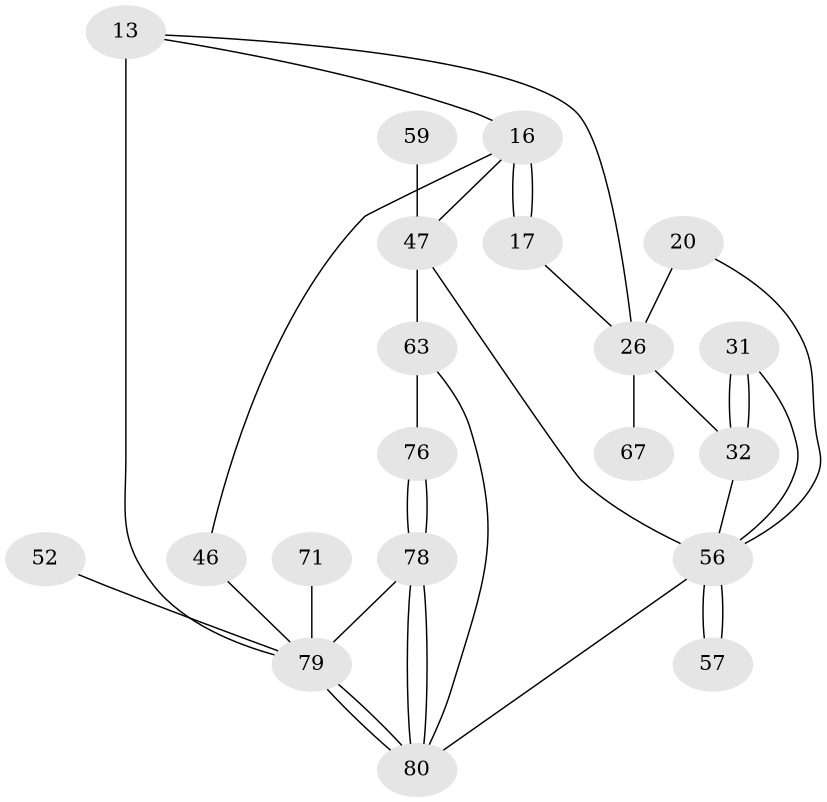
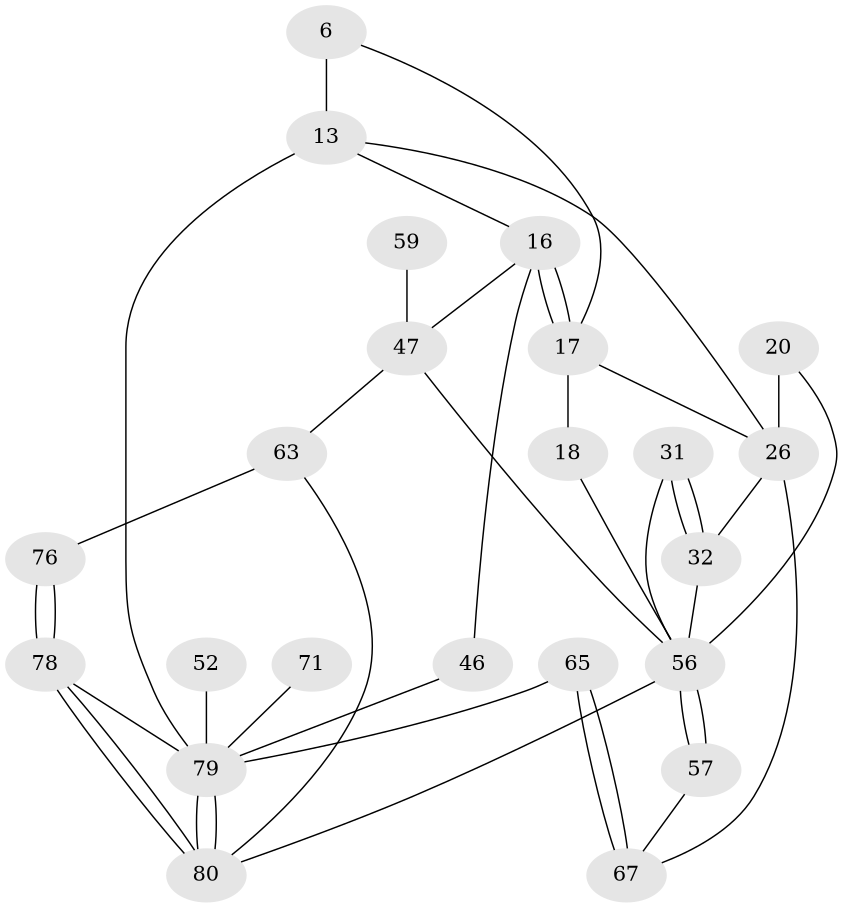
none -> (326, 32)
none -> (568, 454)
none -> (578, 665)
none -> (664, 823)
